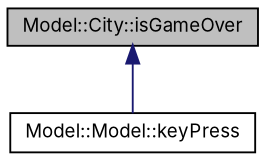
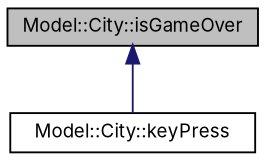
(133, 133) -> (133, 133)
